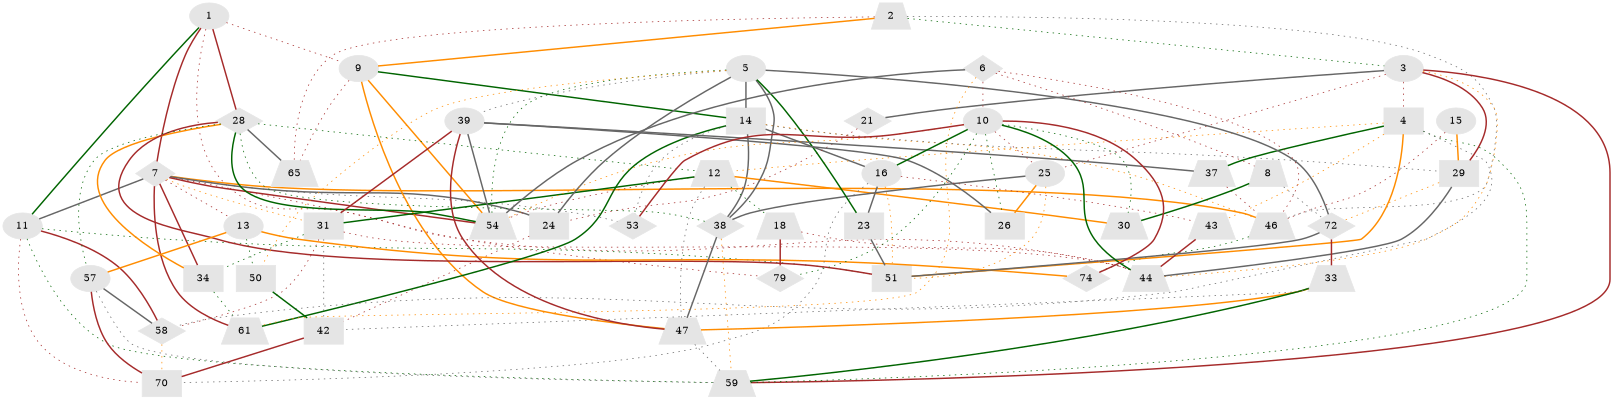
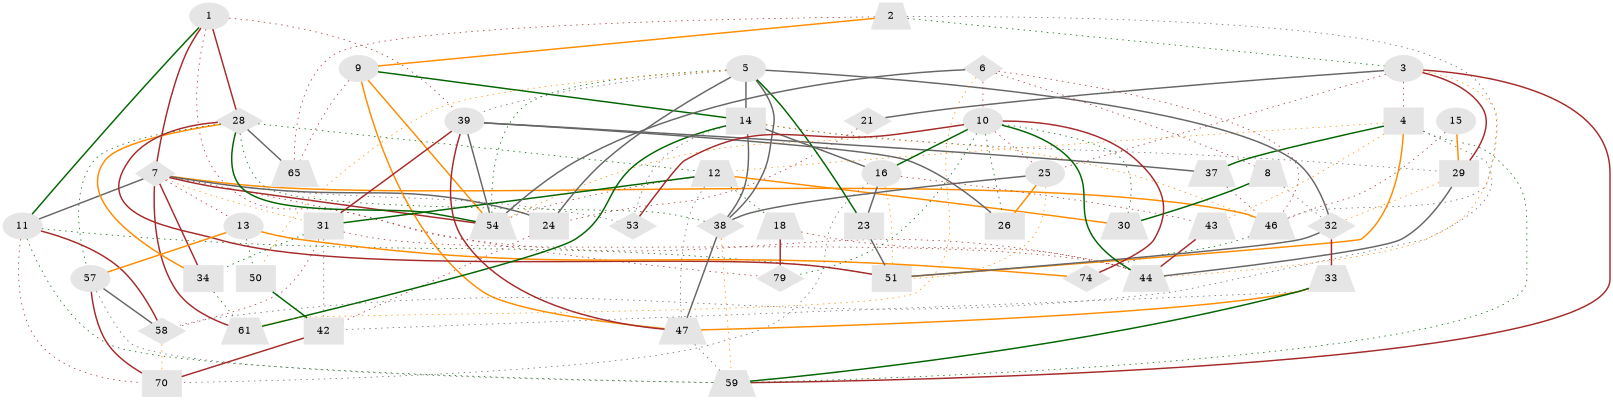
(284, 42) -> (351, 42)
(1331, 226) -> (1331, 226)
